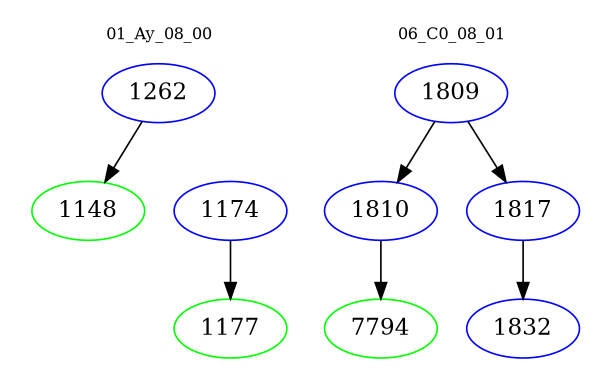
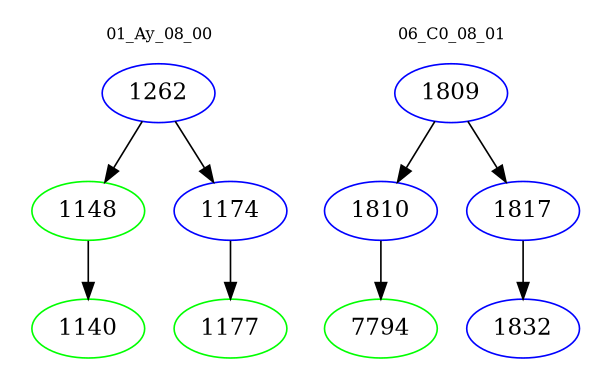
none -> (190, 145)
none -> (88, 329)
